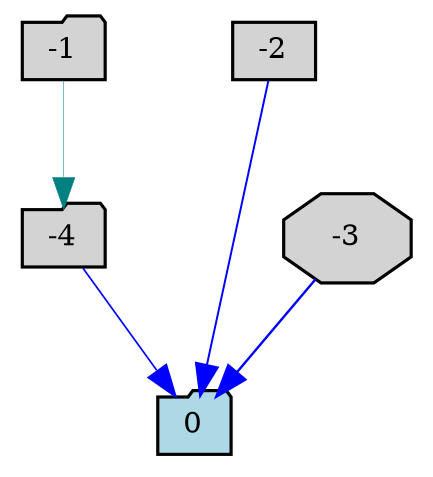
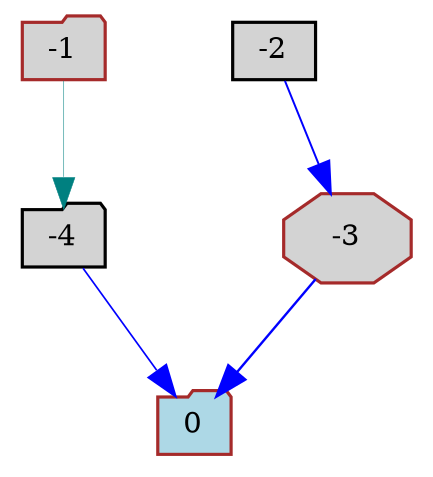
(64, 51) -> (64, 51)
(238, 223) -> (302, 123)
(347, 238) -> (347, 238)
(194, 426) -> (194, 426)
